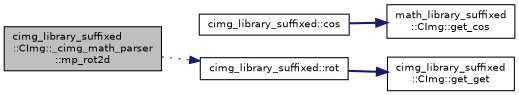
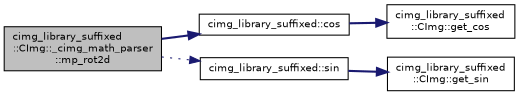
(451, 21) -> (451, 21)
none -> (175, 37)
(274, 69) -> (274, 69)
(451, 74) -> (451, 74)
